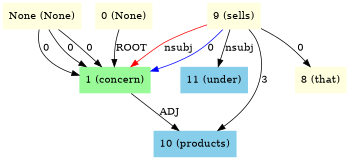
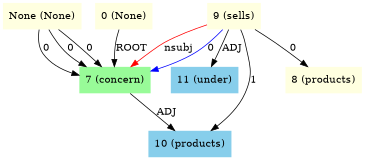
(240, 48) -> (232, 48)
(115, 80) -> (115, 80)
(265, 80) -> (254, 80)
(321, 80) -> (324, 80)
